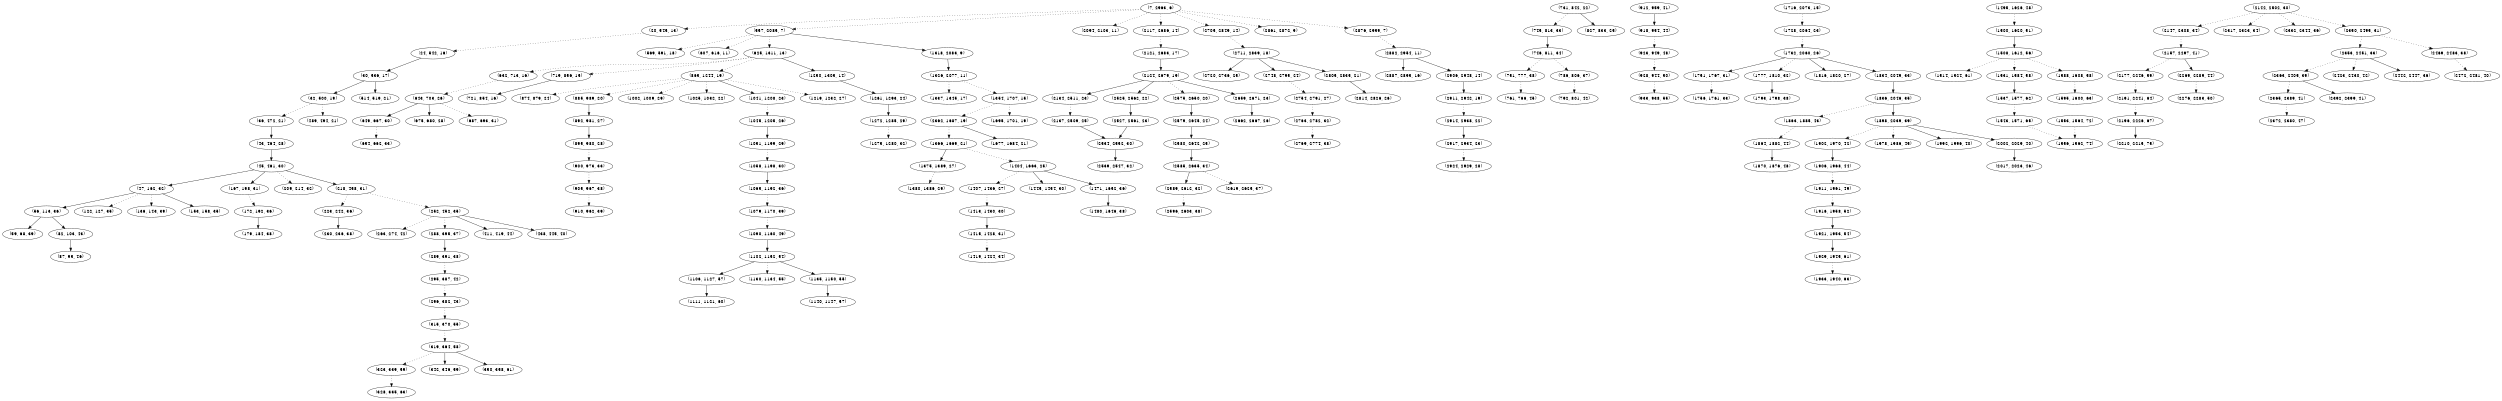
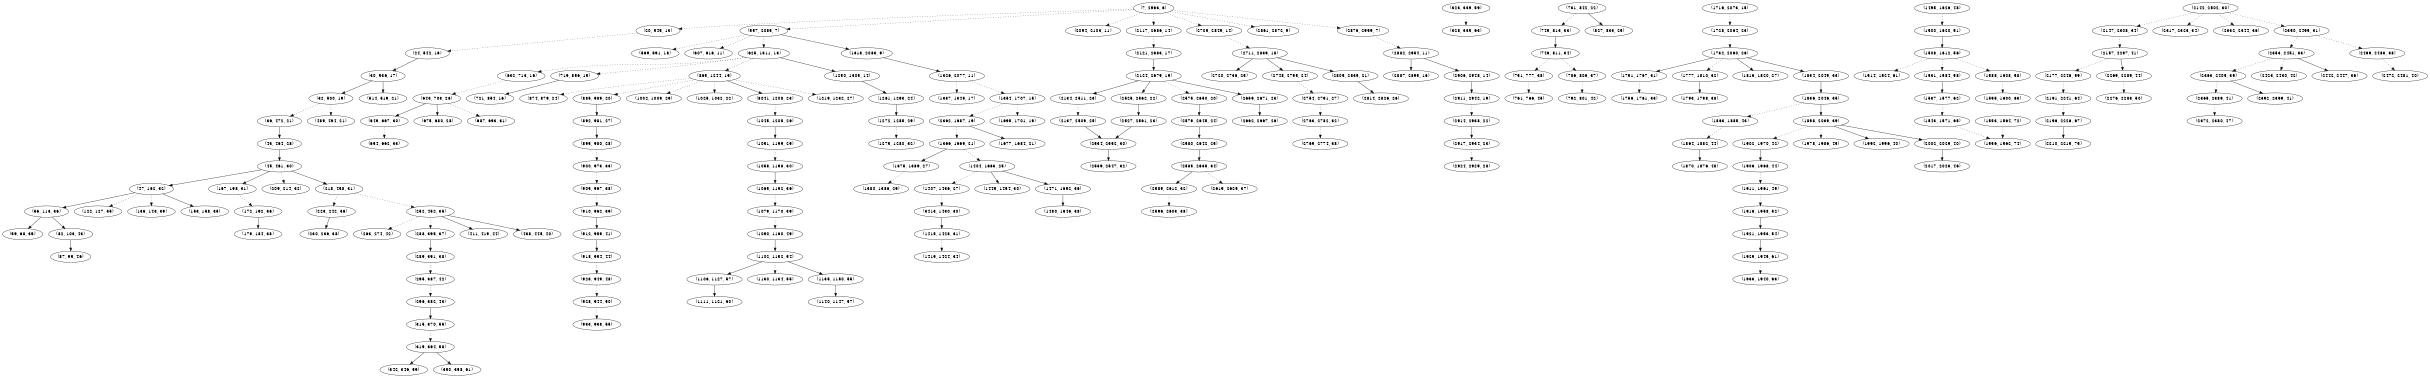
(767, 99) -> (775, 99)
(987, 212) -> (942, 212)
none -> (597, 221)
(445, 312) -> (430, 312)
(420, 358) -> none
